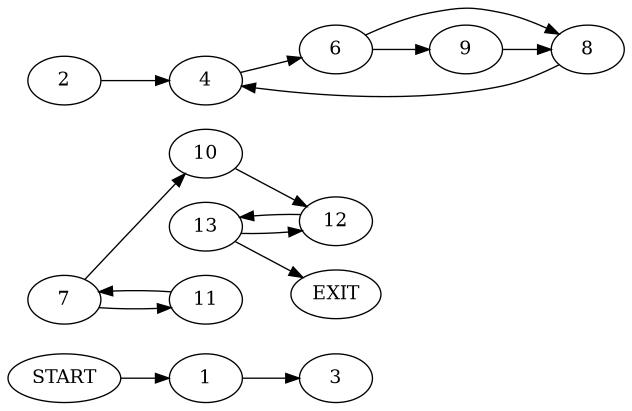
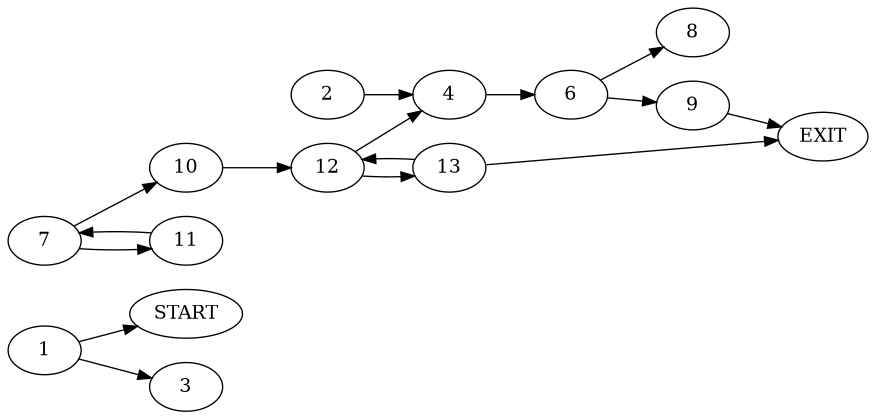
(520, 49) -> (748, 119)
(409, 96) -> (383, 135)
(138, 378) -> (101, 336)
